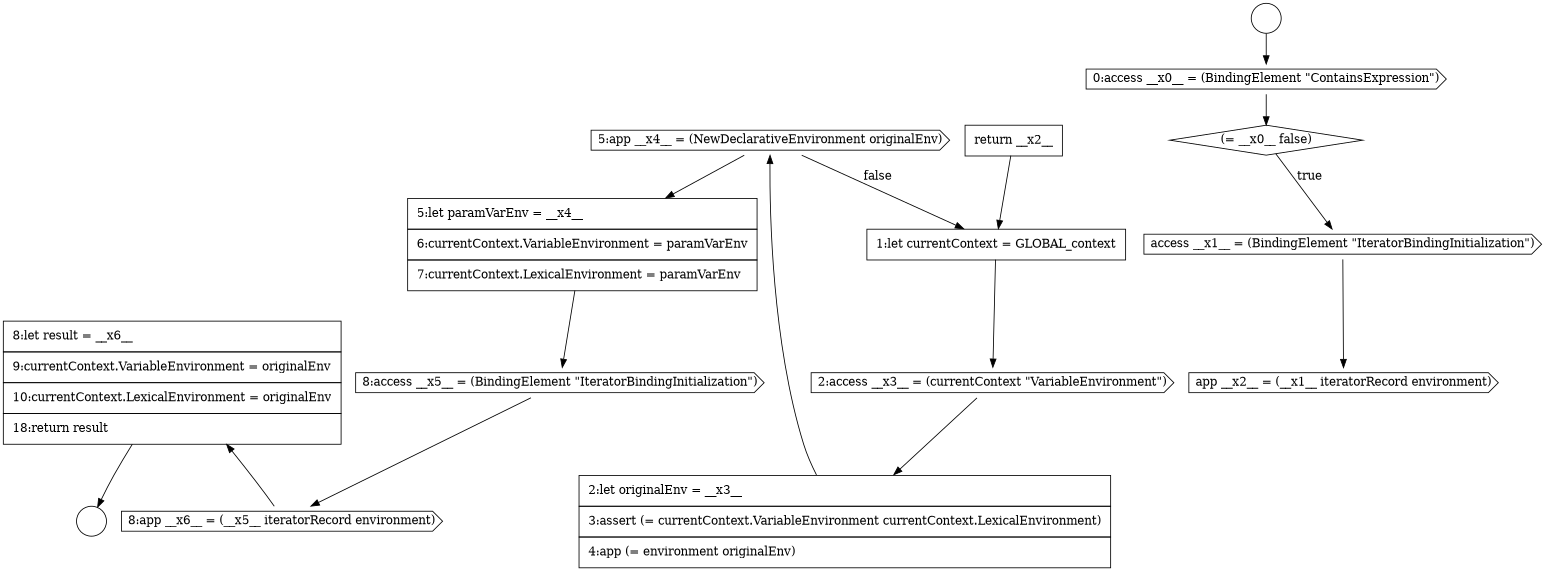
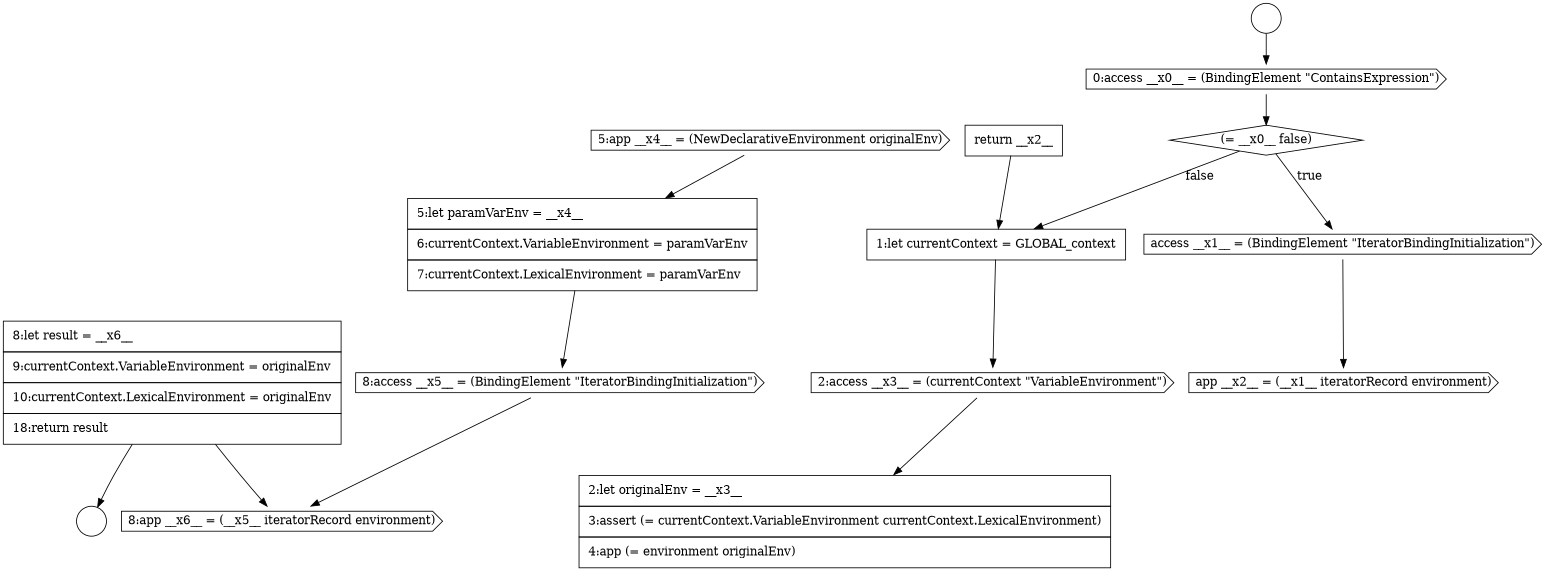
(879, 190) -> (1141, 188)
(779, 322) -> none
(253, 478) -> (238, 472)
